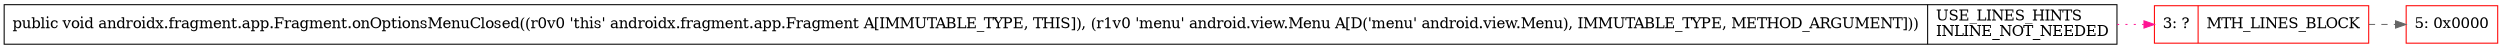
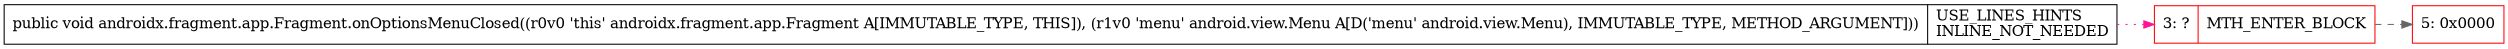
(2283, 24) -> (2287, 24)
